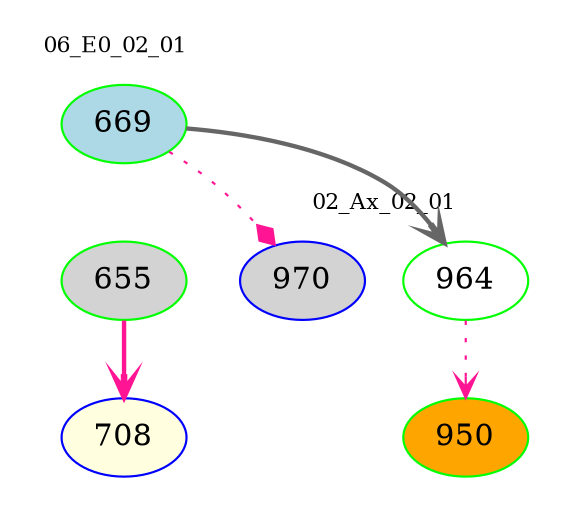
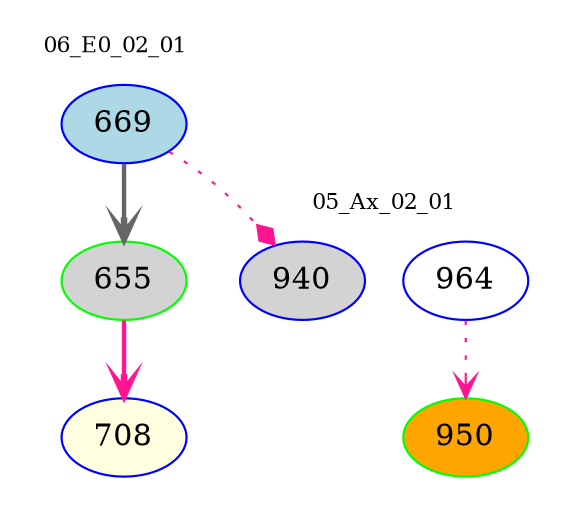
(124, 124) -> (124, 124)
(319, 154) -> (124, 192)
(384, 203) -> (384, 203)
(303, 281) -> (303, 281)
(466, 281) -> (466, 281)
